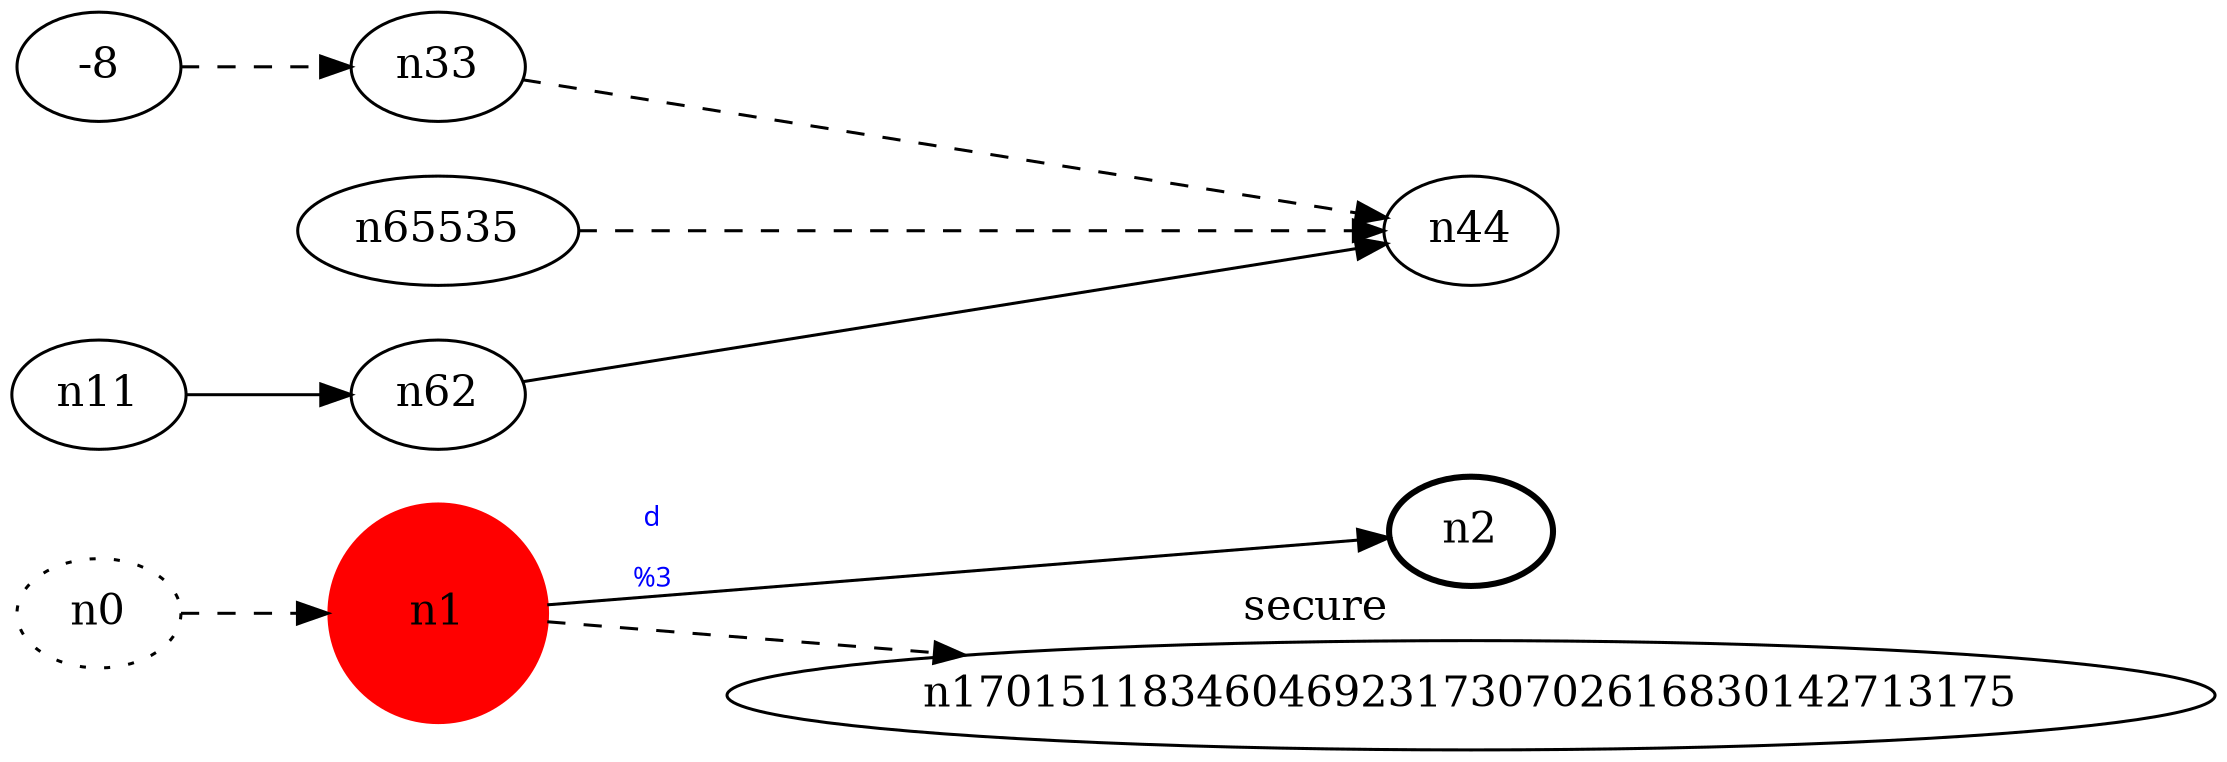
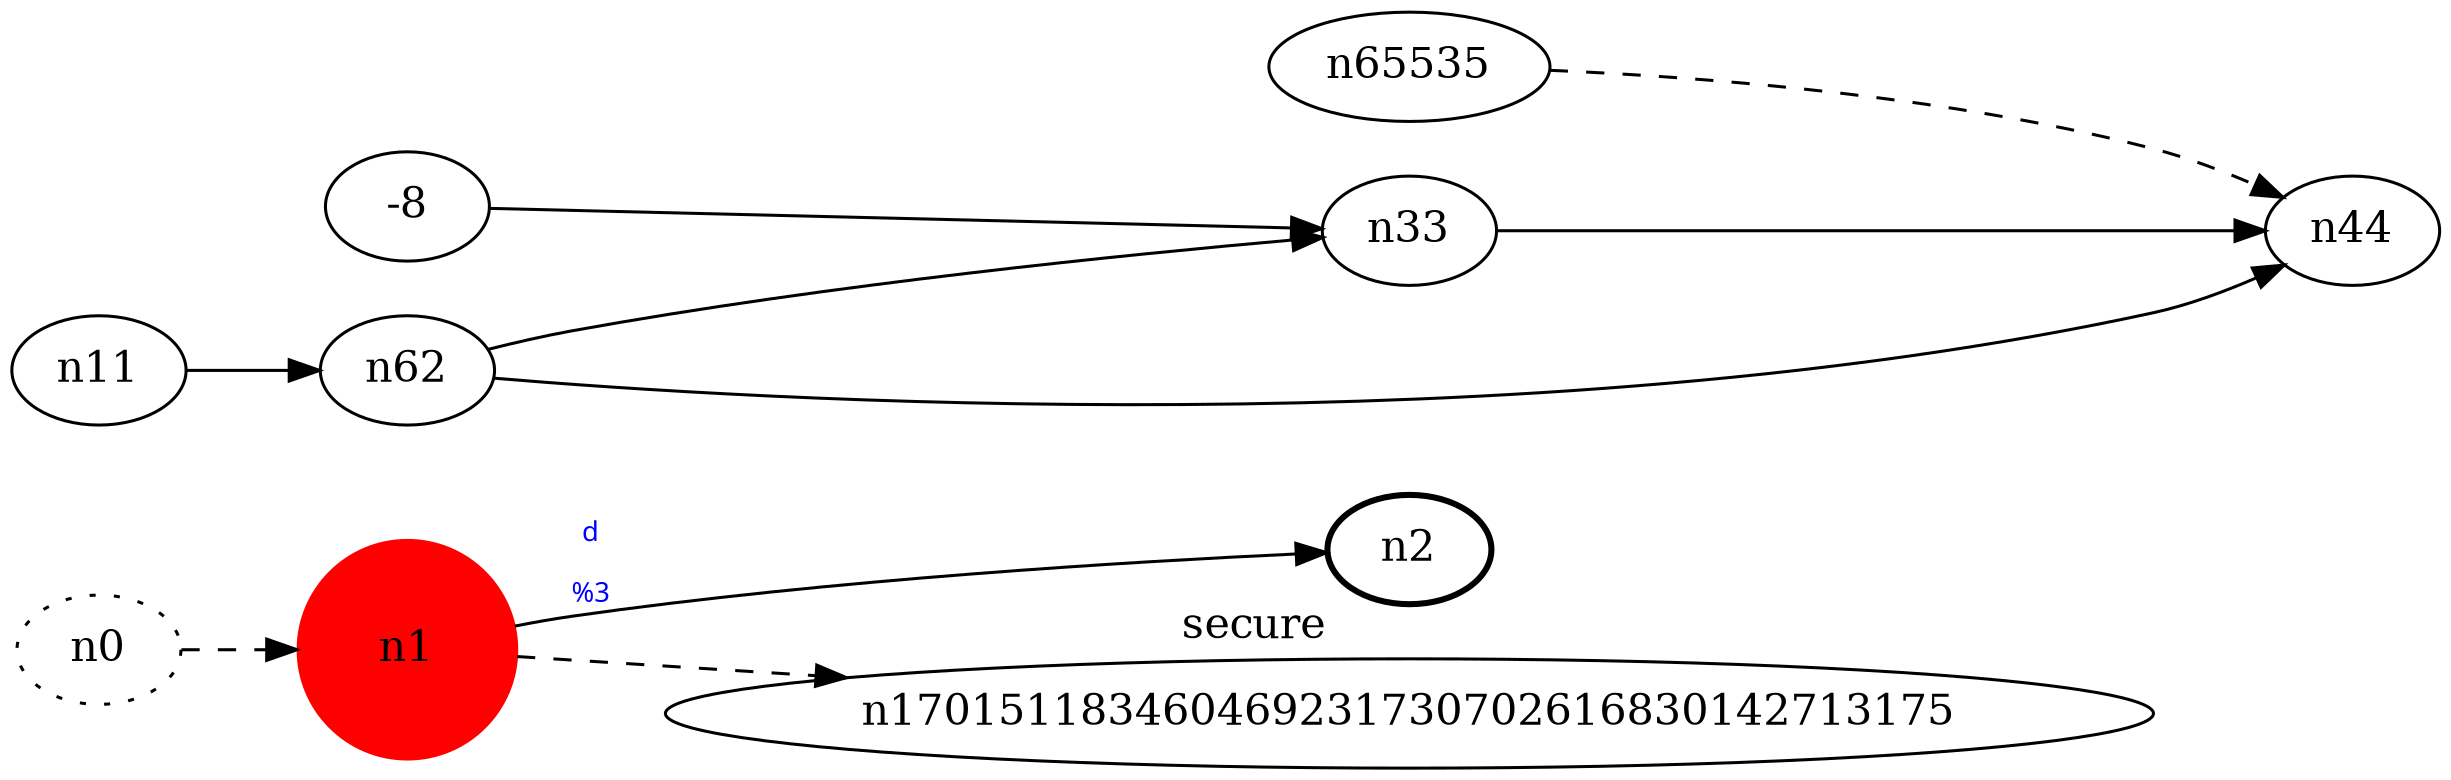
(251, 67) -> (890, 218)
(940, 146) -> (1865, 231)
none -> (889, 283)
